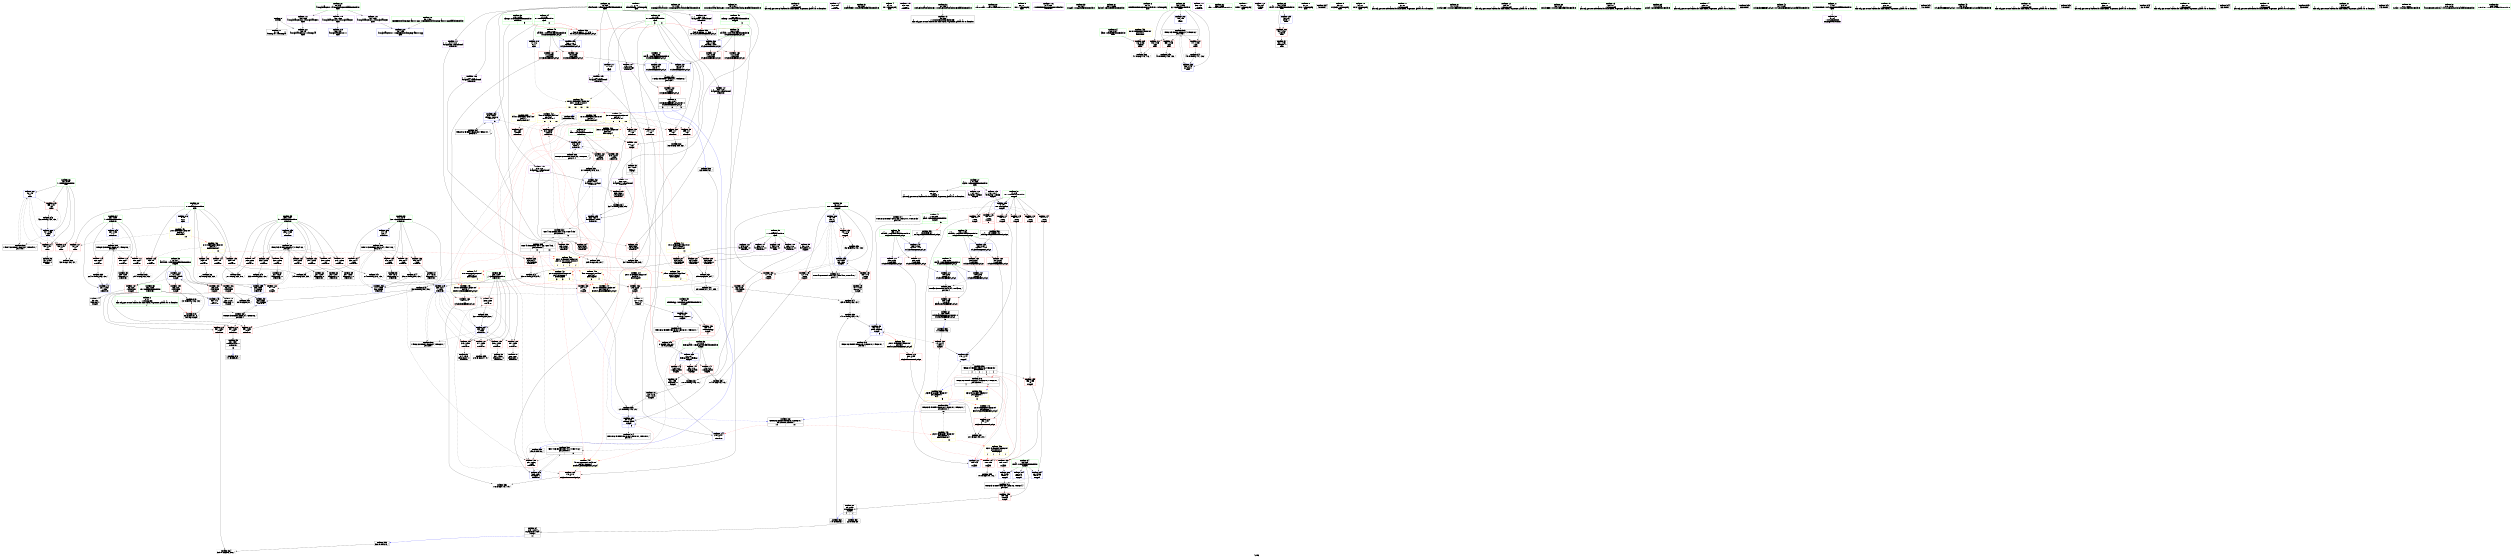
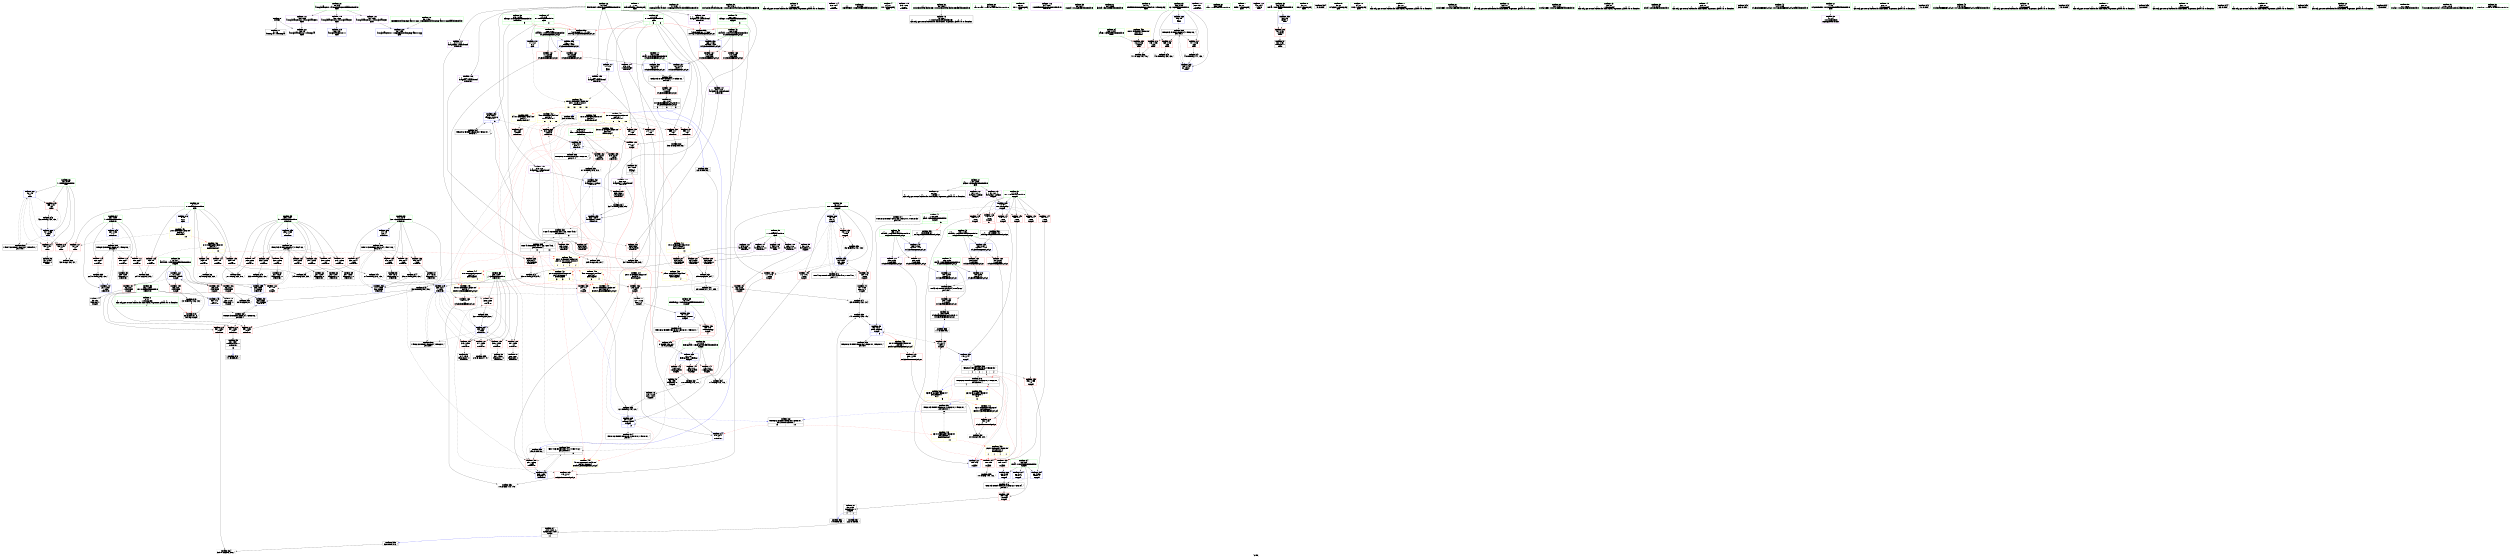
(946, 304) -> (946, 304)
